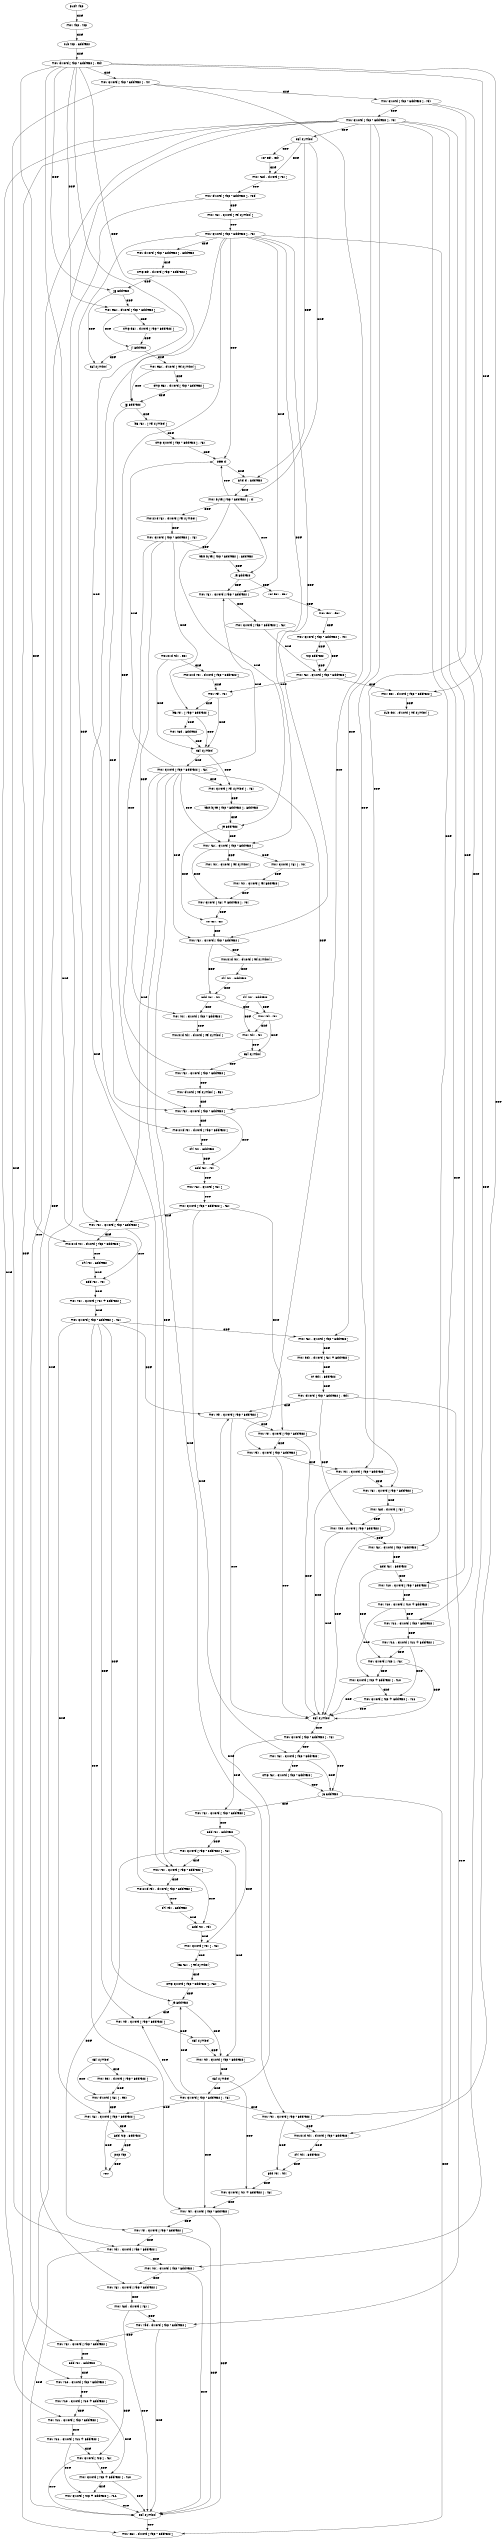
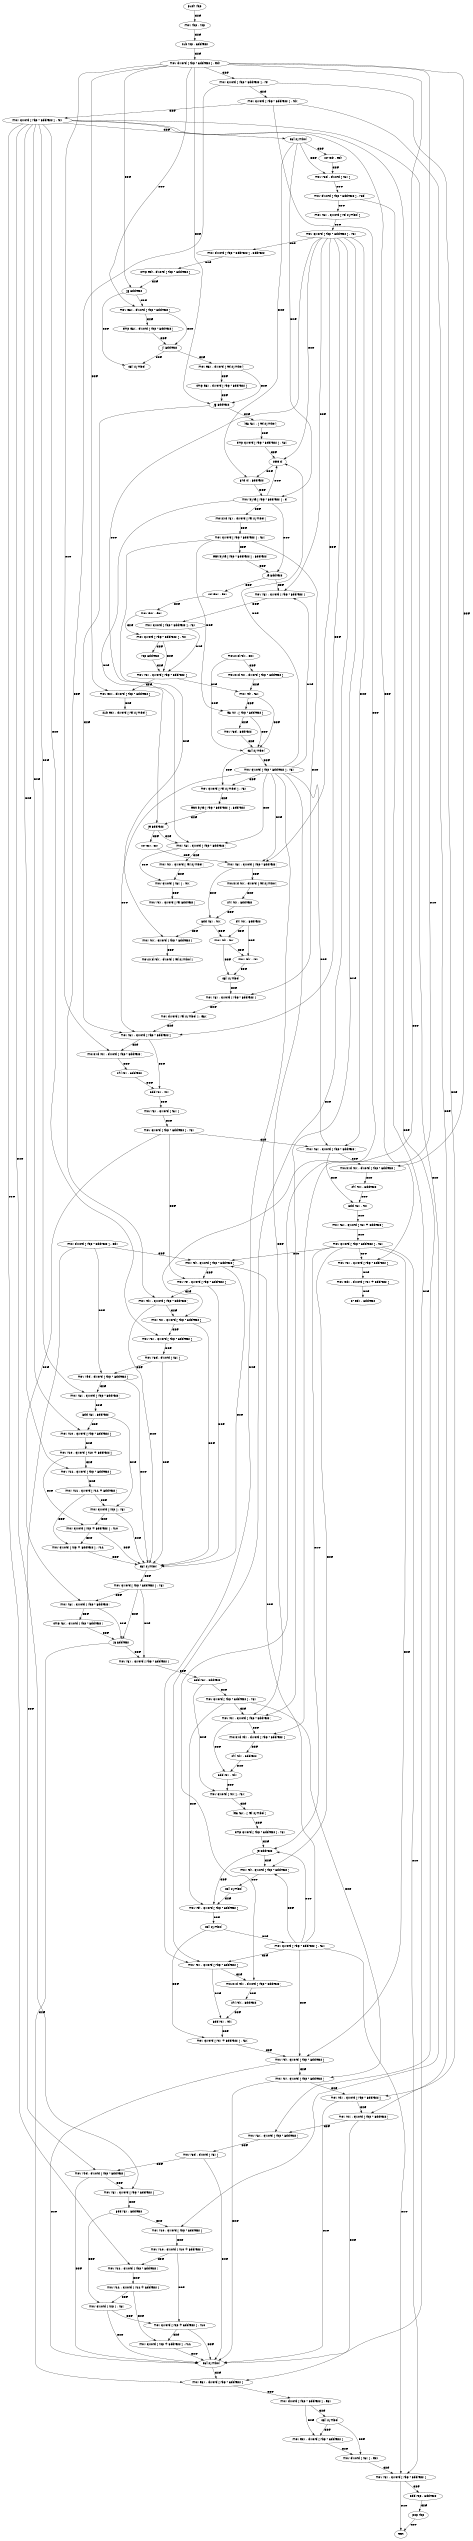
(167, 263) -> (208, 263)
none -> (178, 873)
(224, 903) -> none
(323, 1385) -> none
none -> (306, 2401)
